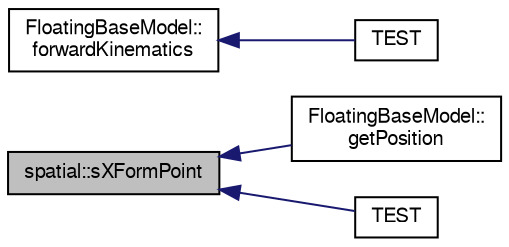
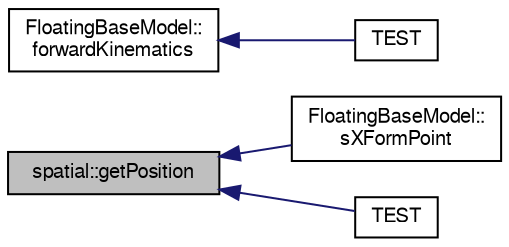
(396, 129) -> (396, 129)
(114, 173) -> (114, 173)
